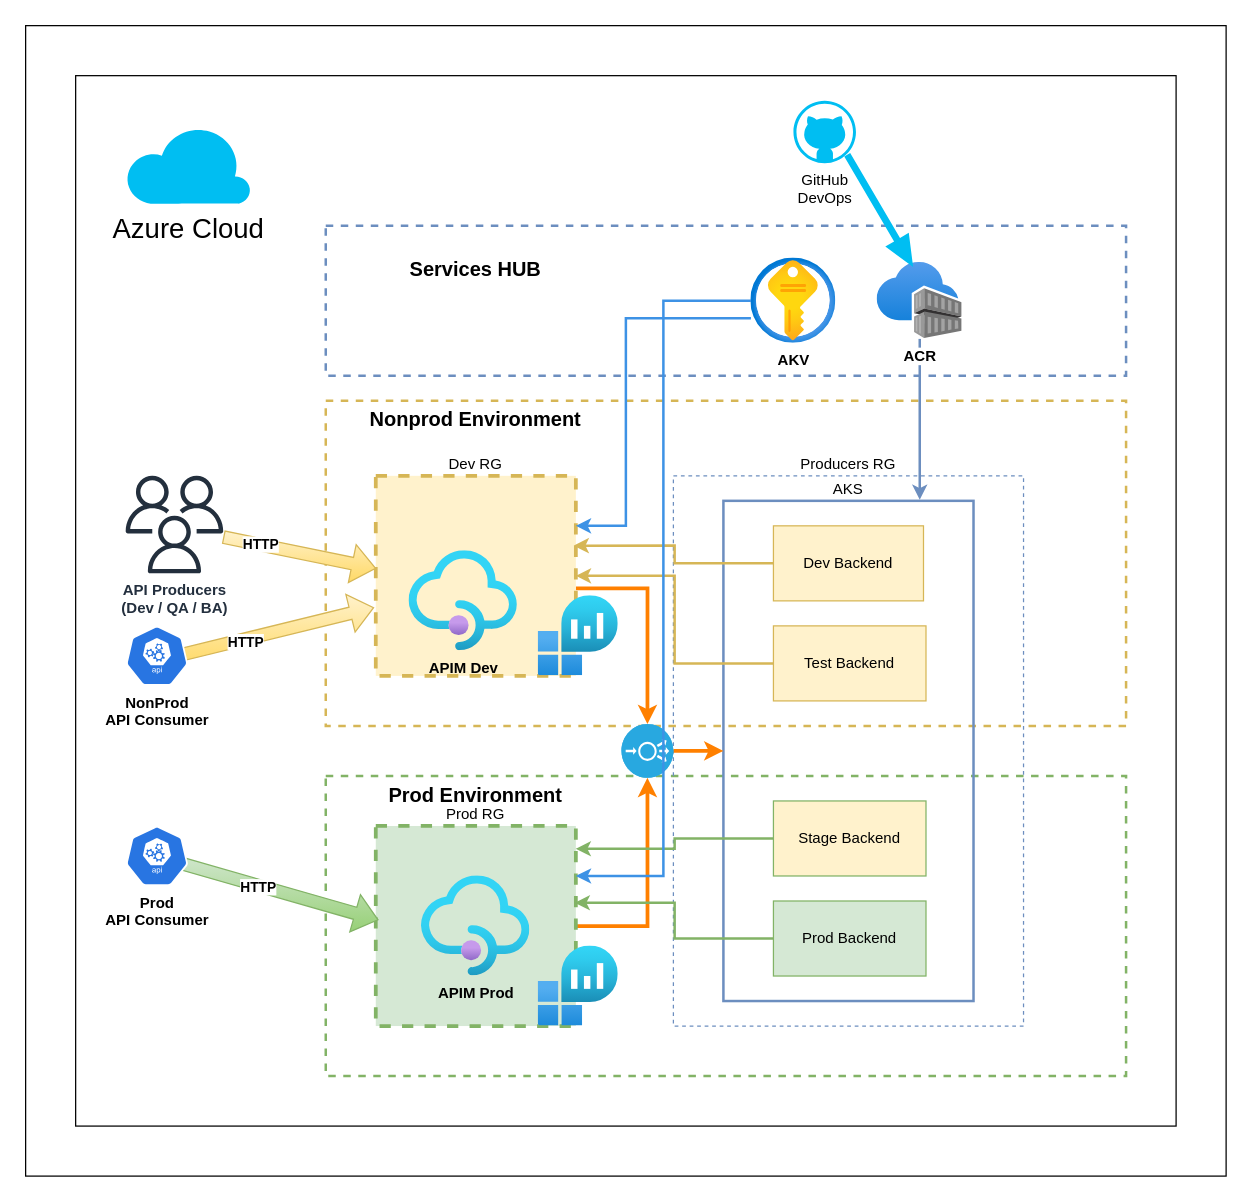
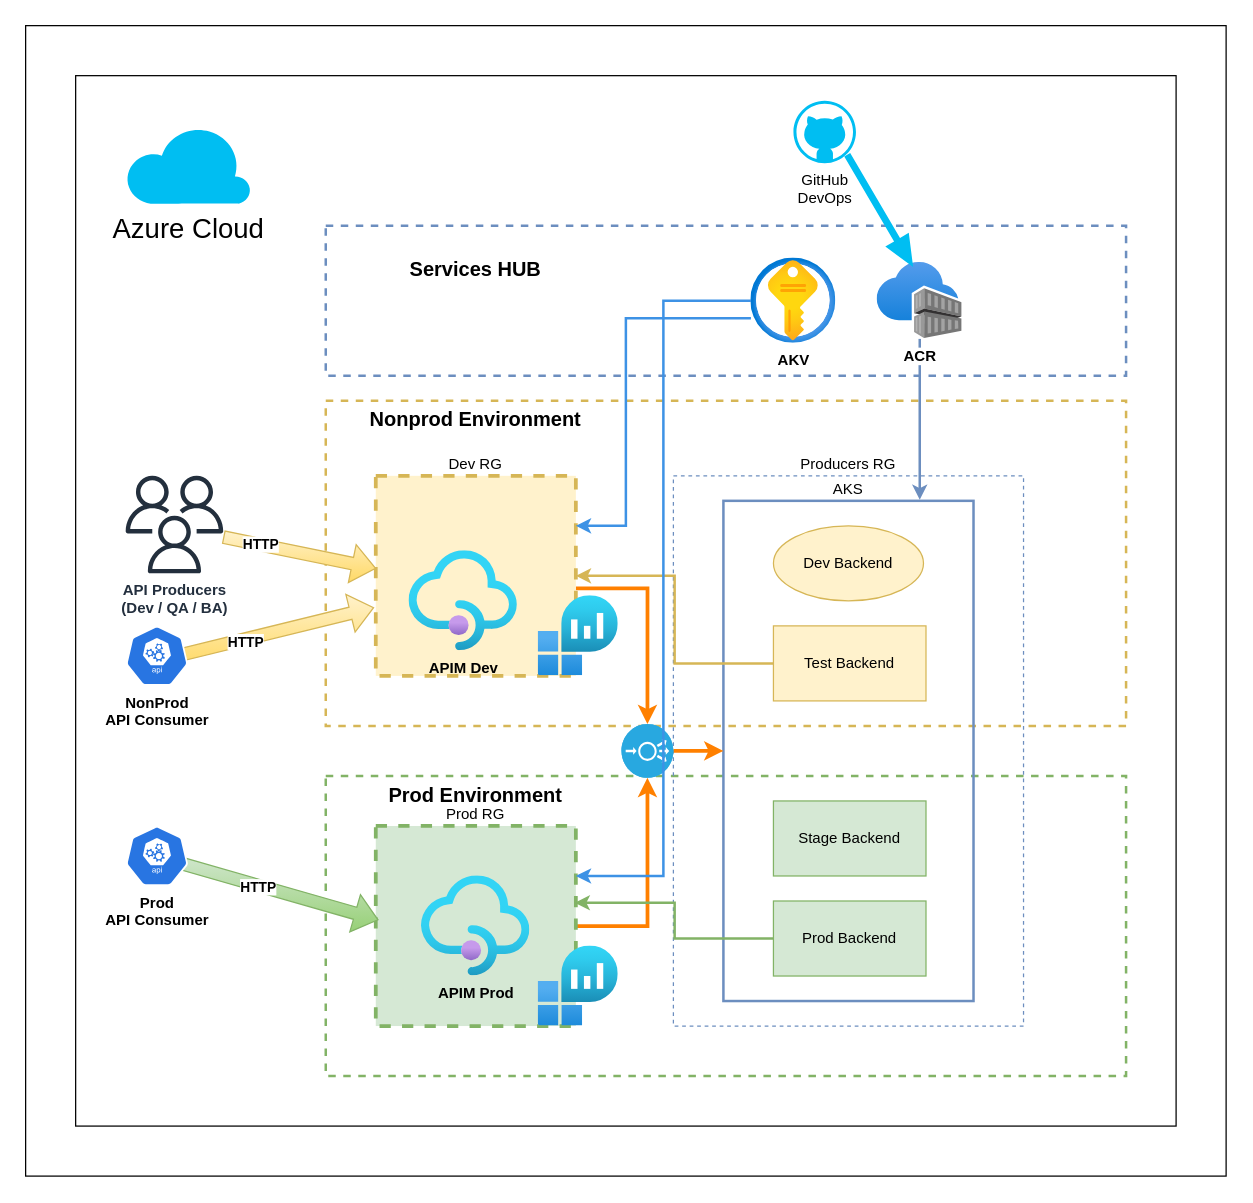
(674, 559) -> none
(848, 563) -> (848, 563)
(674, 838) -> none
(849, 838) -> (849, 838)
